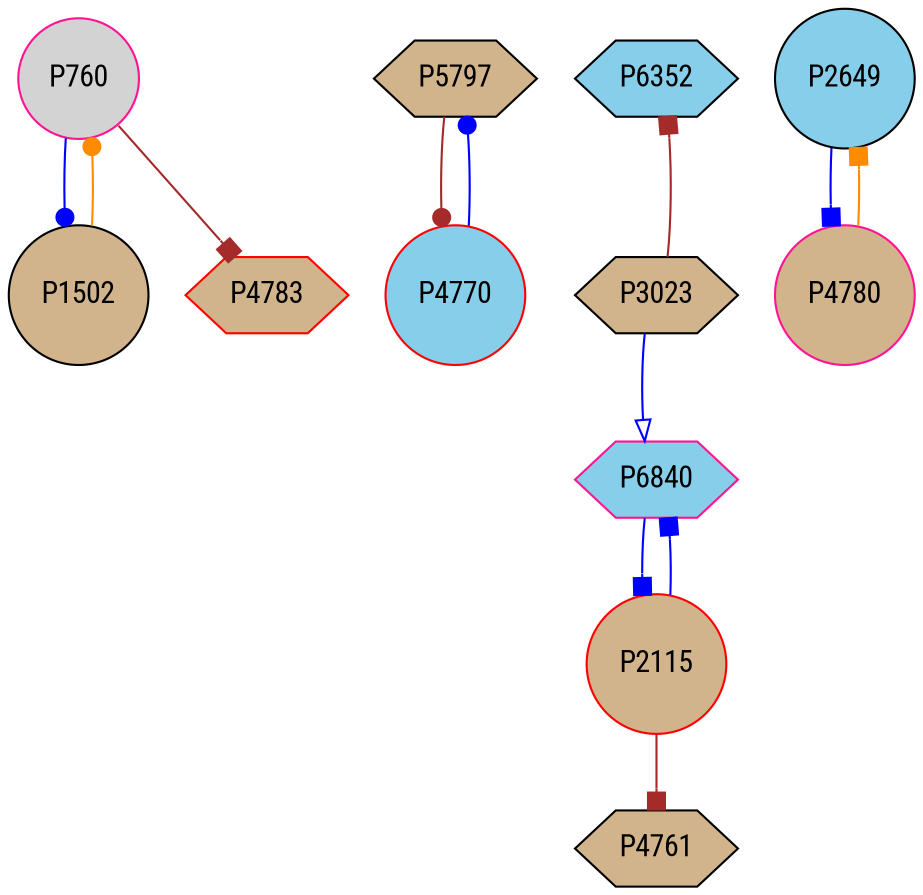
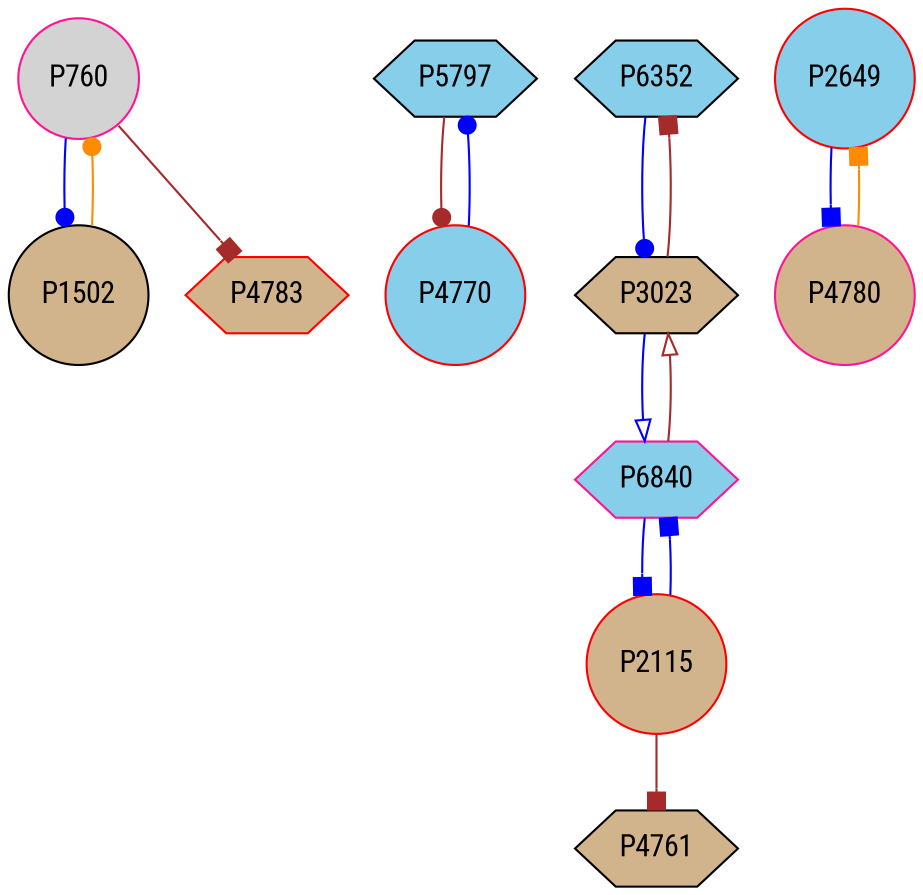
(455, 79) -> (455, 79)
(845, 79) -> (845, 79)
none -> (642, 178)
none -> (671, 398)
